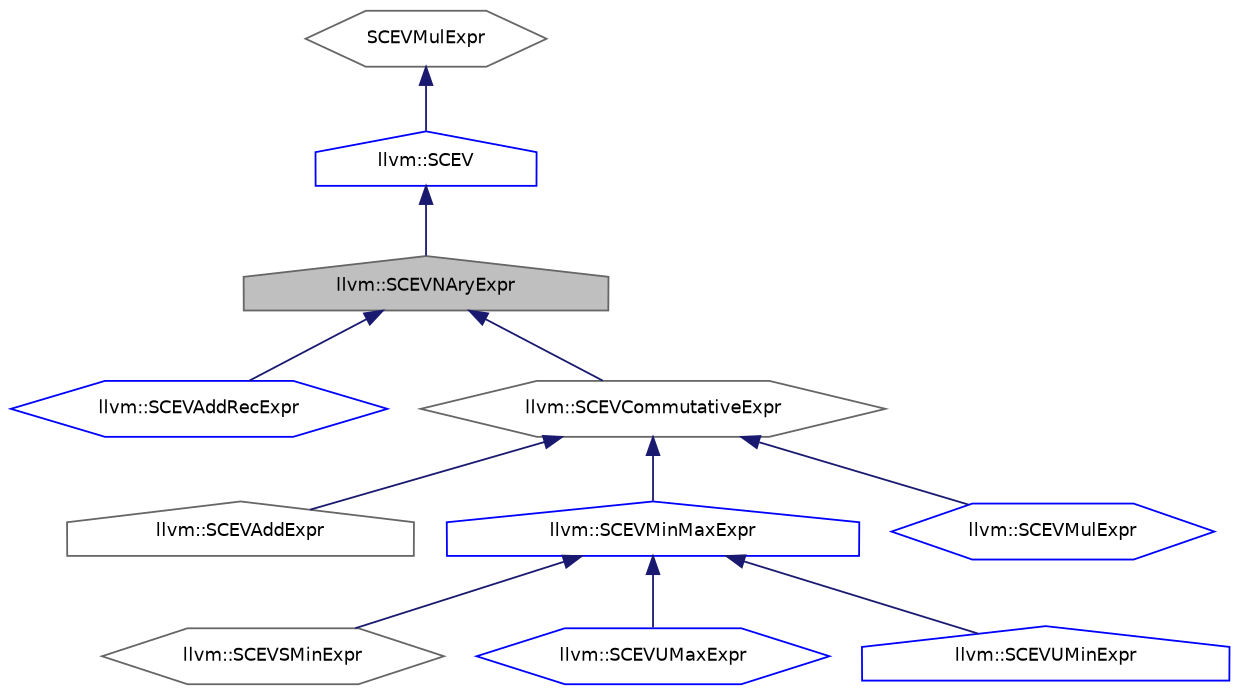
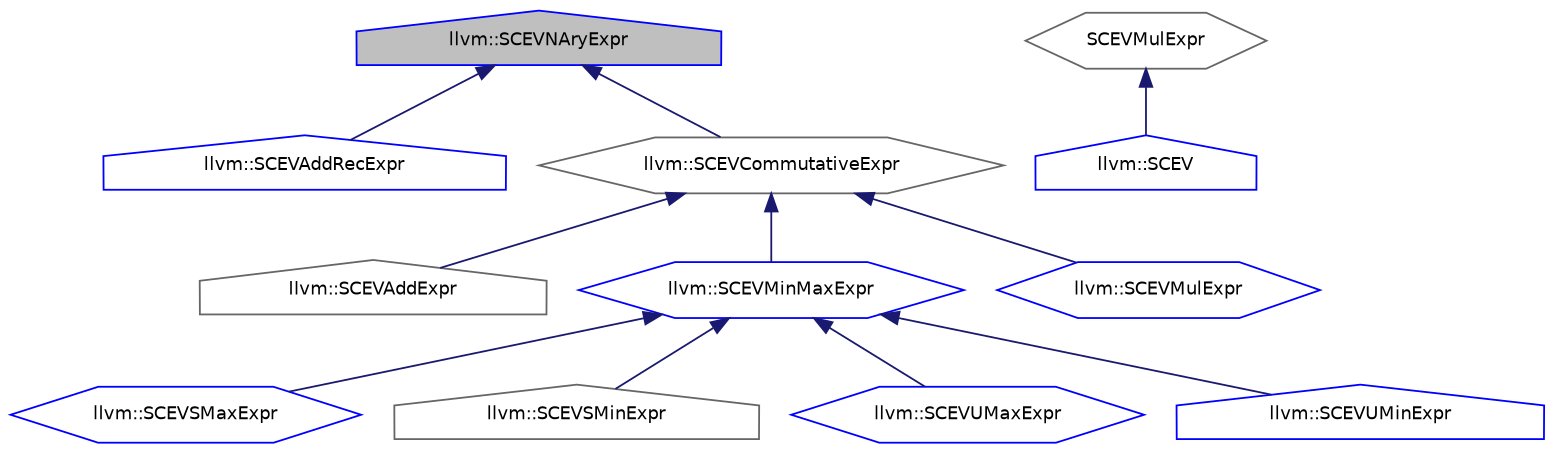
(426, 230) -> none
(426, 286) -> (539, 41)
(199, 409) -> (305, 165)
none -> (186, 415)
(653, 532) -> (771, 290)
(273, 656) -> (577, 415)
